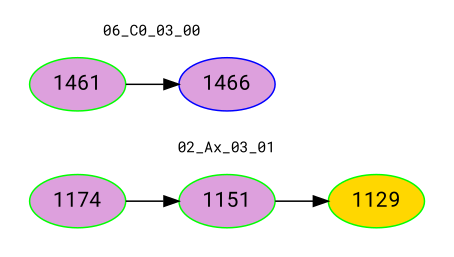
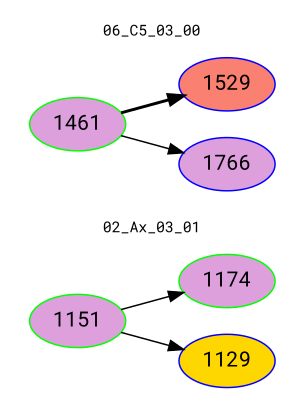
(152, 32) -> (152, 32)
none -> (227, 84)
(227, 84) -> (227, 164)
(145, 201) -> (145, 303)
(376, 201) -> (227, 361)
